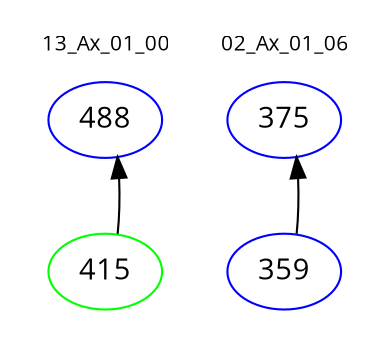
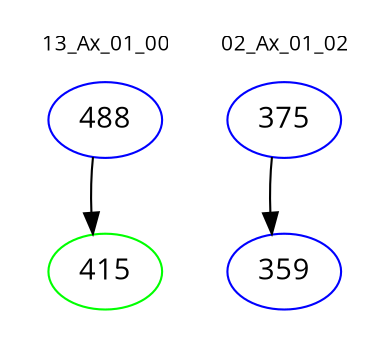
(285, 45) -> (285, 45)
(119, 206) -> (91, 185)
(298, 206) -> (270, 185)
